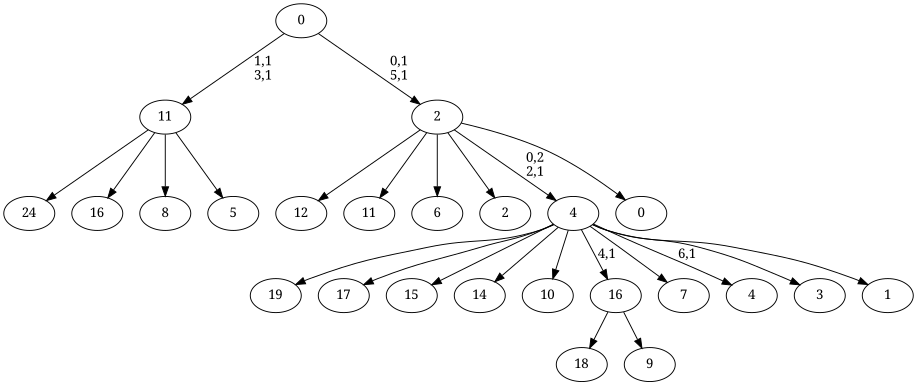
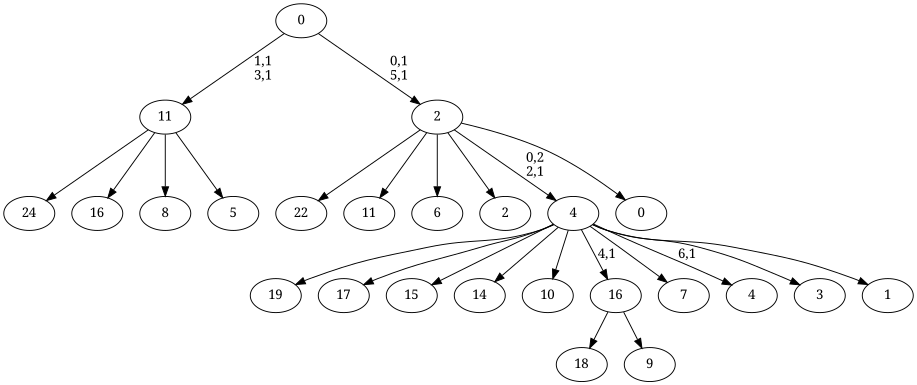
(301, 213) -> (301, 213)
